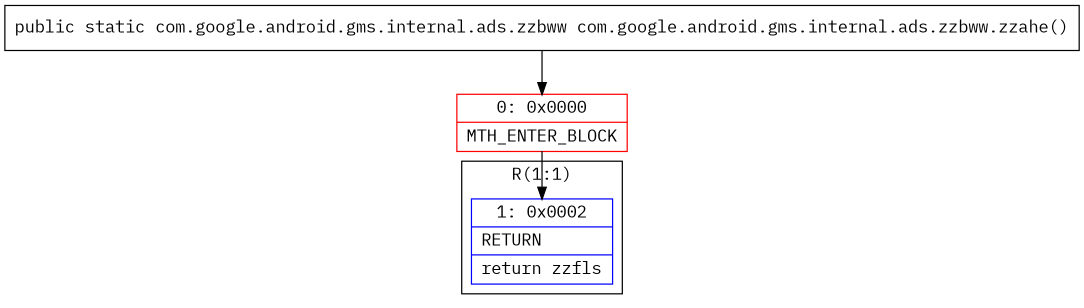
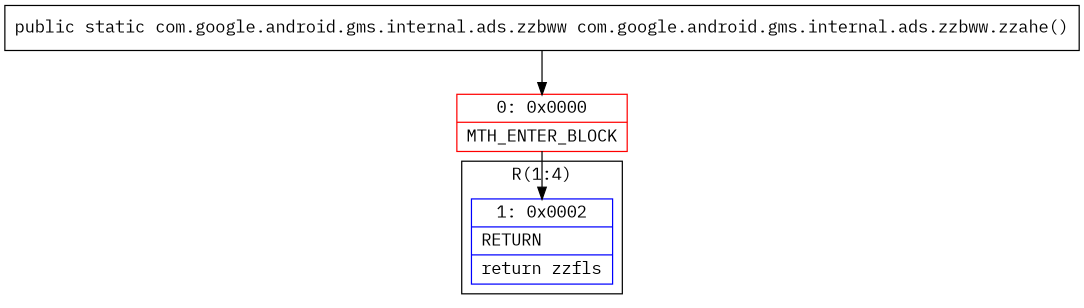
(542, 175) -> (542, 175)
